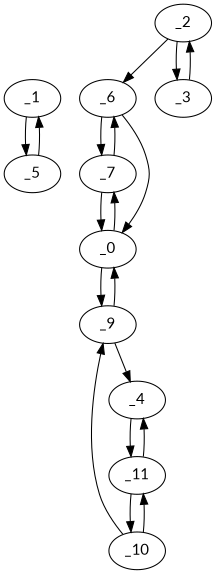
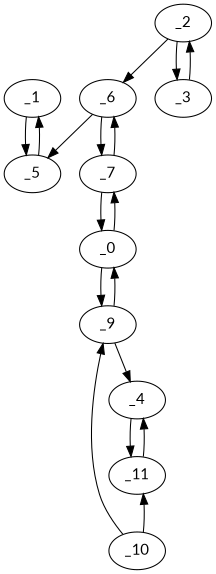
(149, 168) -> (74, 132)
(130, 508) -> none
